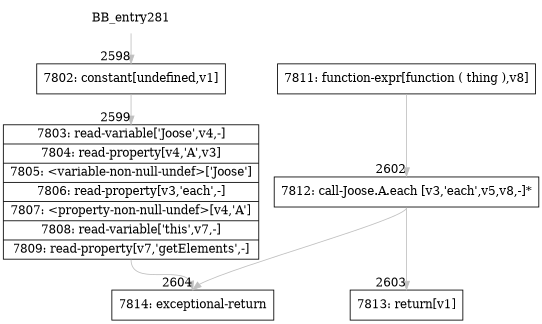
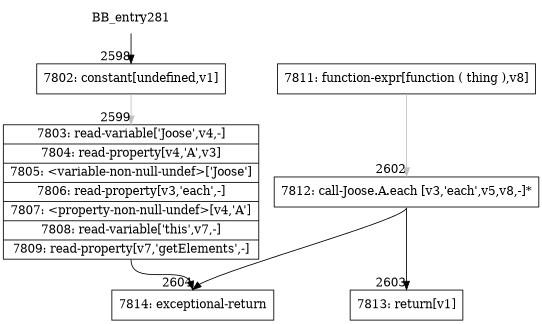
(131, 44) -> (131, 44)
(407, 245) -> (407, 245)
(304, 247) -> (304, 247)
(158, 275) -> (158, 275)
